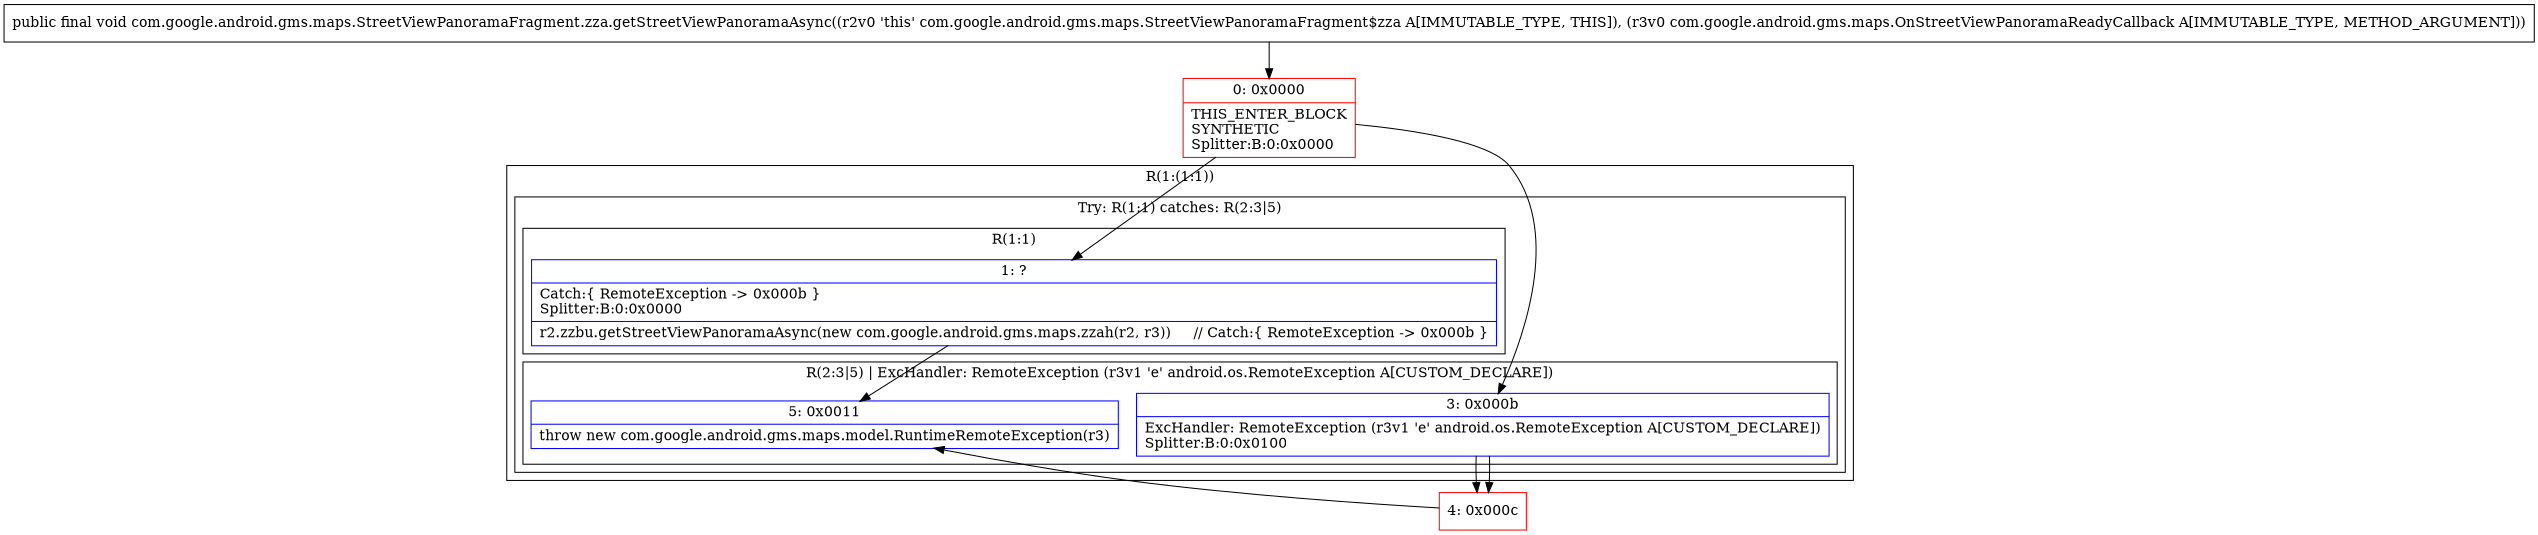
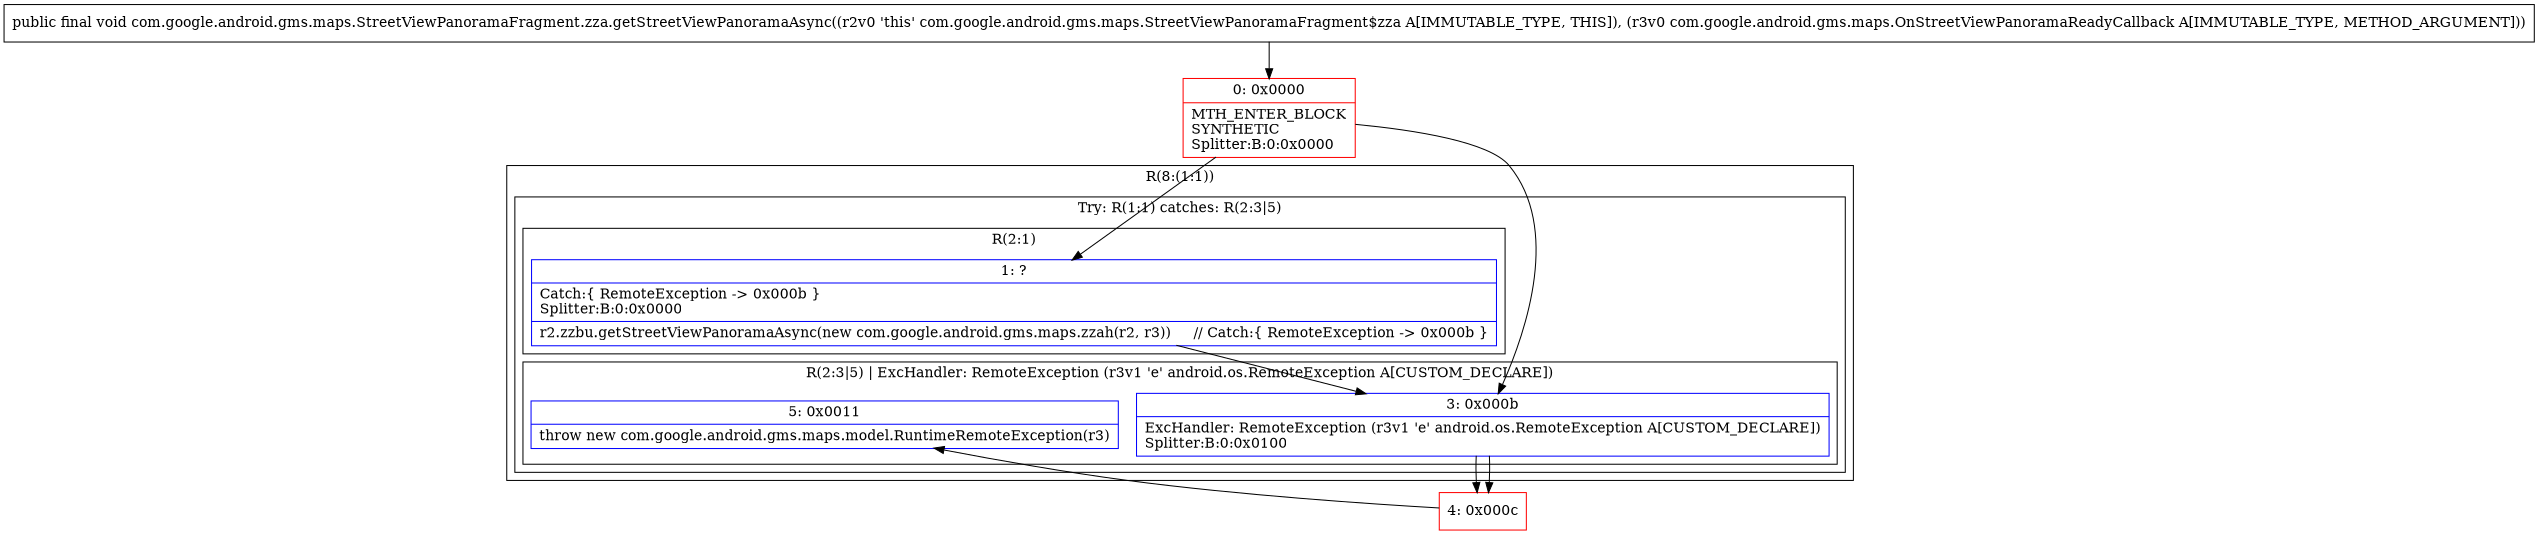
(1269, 114) -> (1269, 114)
(1180, 177) -> (1180, 177)
(1014, 240) -> (1014, 240)
(909, 371) -> (1266, 368)
